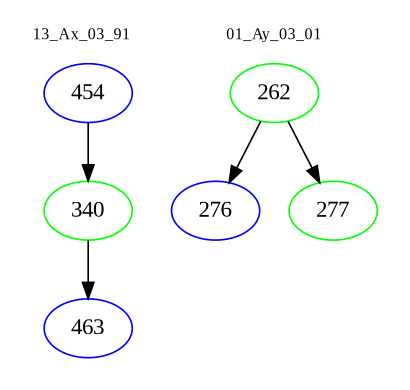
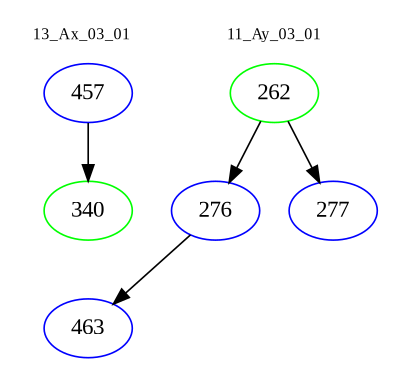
(82, 35) -> (82, 35)
(274, 35) -> (274, 35)
(88, 93) -> (88, 93)
(333, 211) -> (333, 211)
(88, 261) -> (158, 264)
